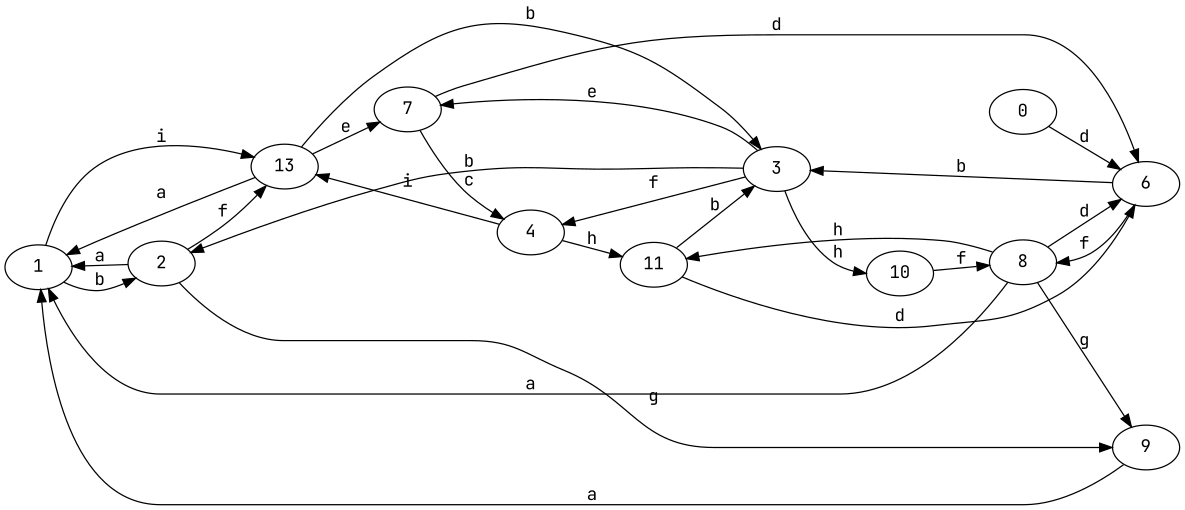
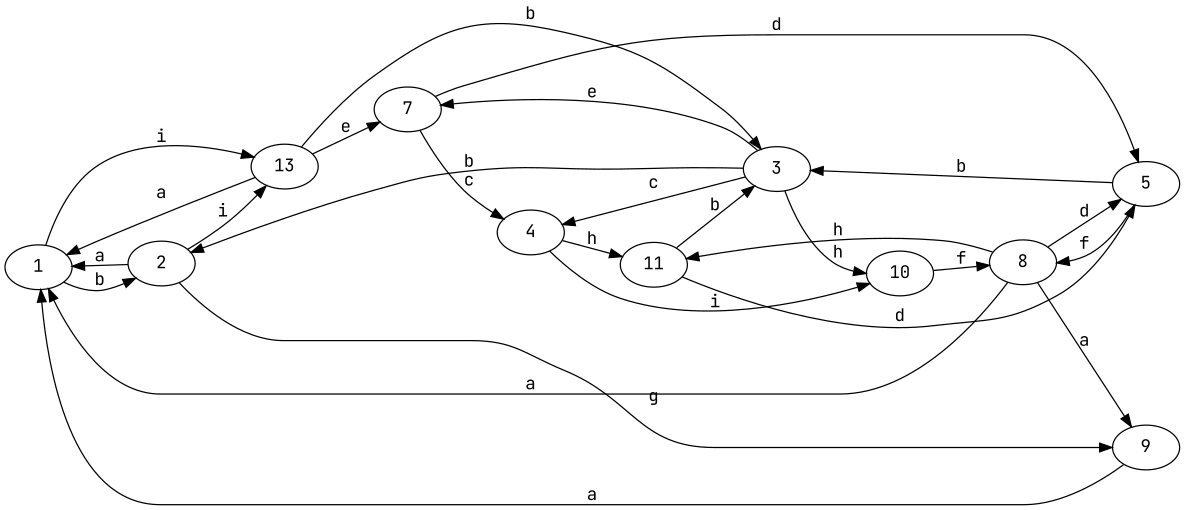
(1023, 112) -> none
(654, 183) -> (654, 183)
(1146, 184) -> (1146, 184)
(414, 201) -> (697, 310)
(223, 212) -> (223, 212)
(1085, 341) -> (1085, 341)
